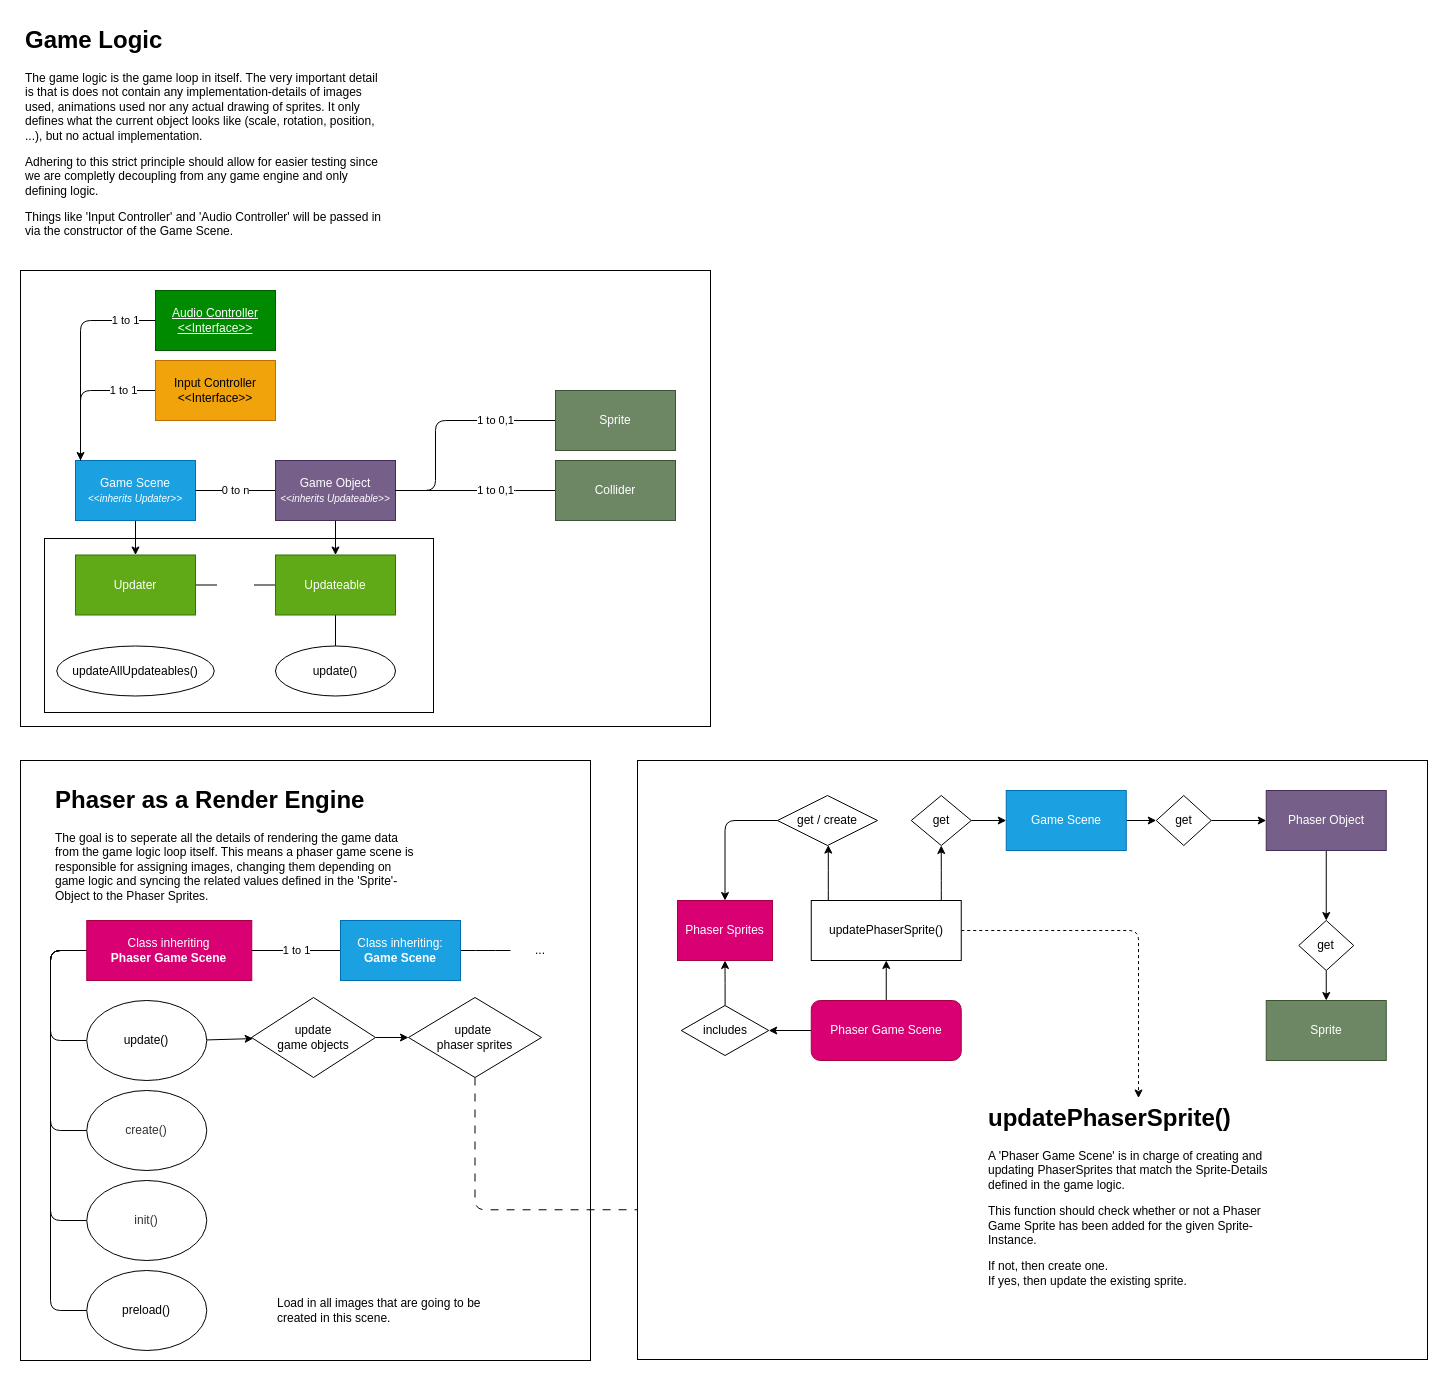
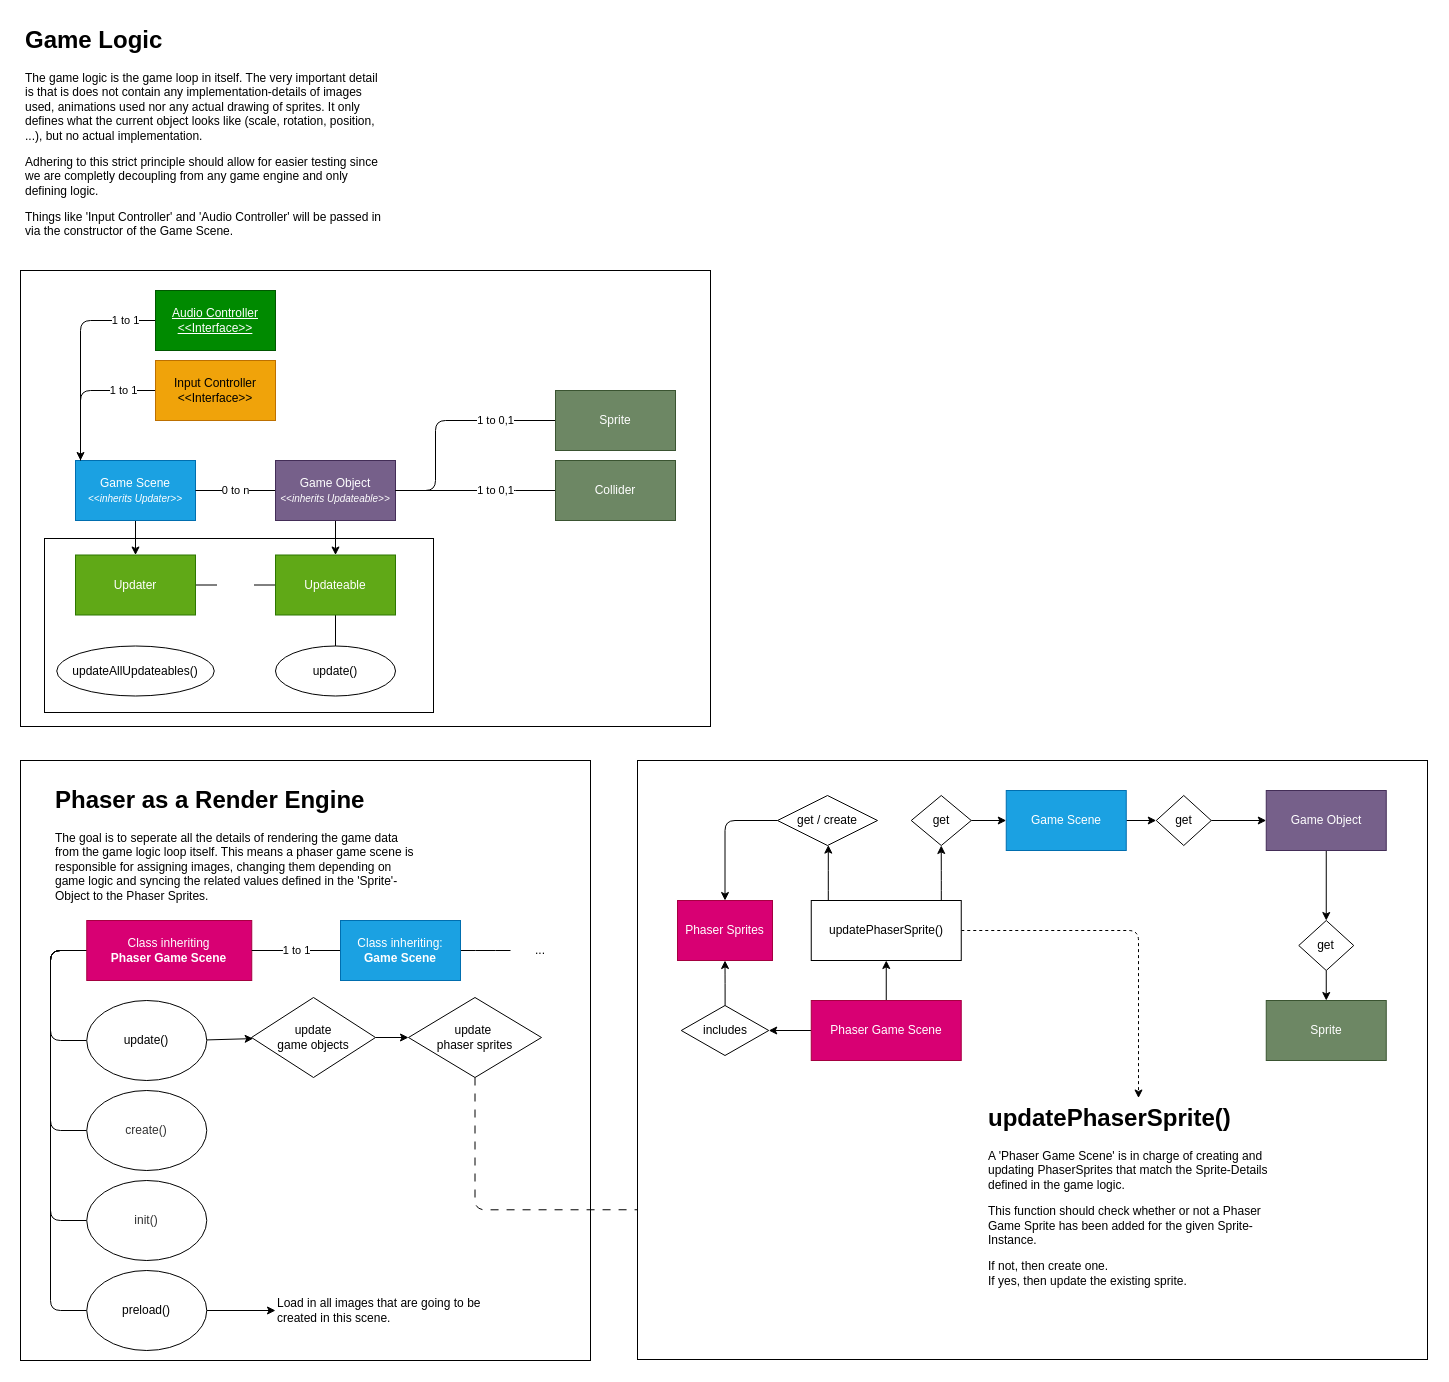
(1327, 821) -> (1327, 821)
(886, 1031) -> (886, 1031)
none -> (238, 1311)
